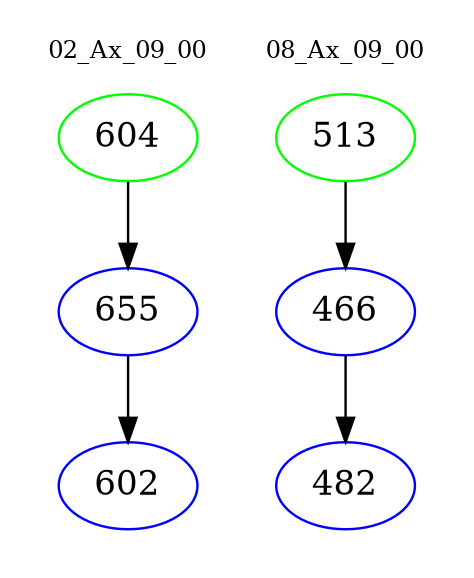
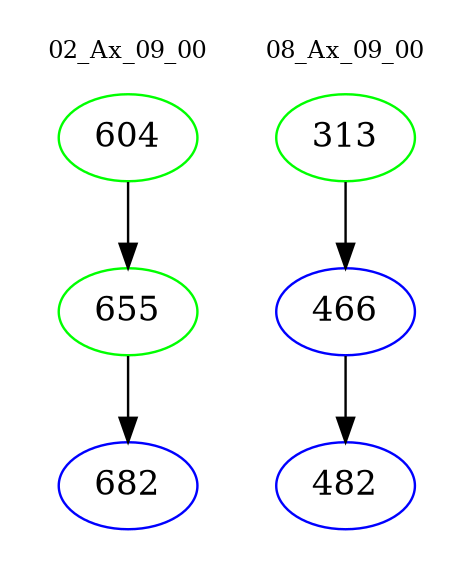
(346, 138) -> (346, 138)
(128, 312) -> (128, 312)
(128, 486) -> (128, 486)
